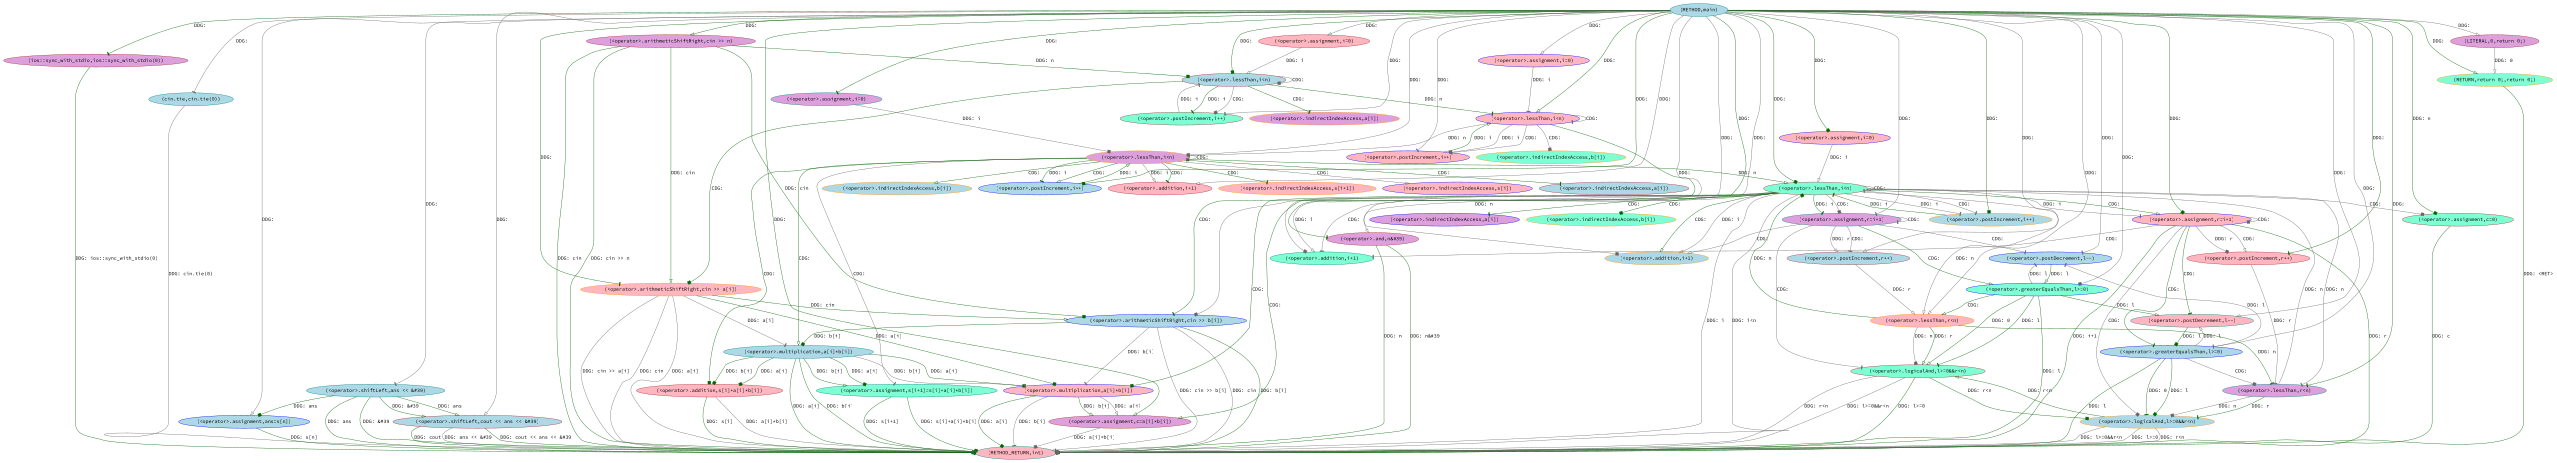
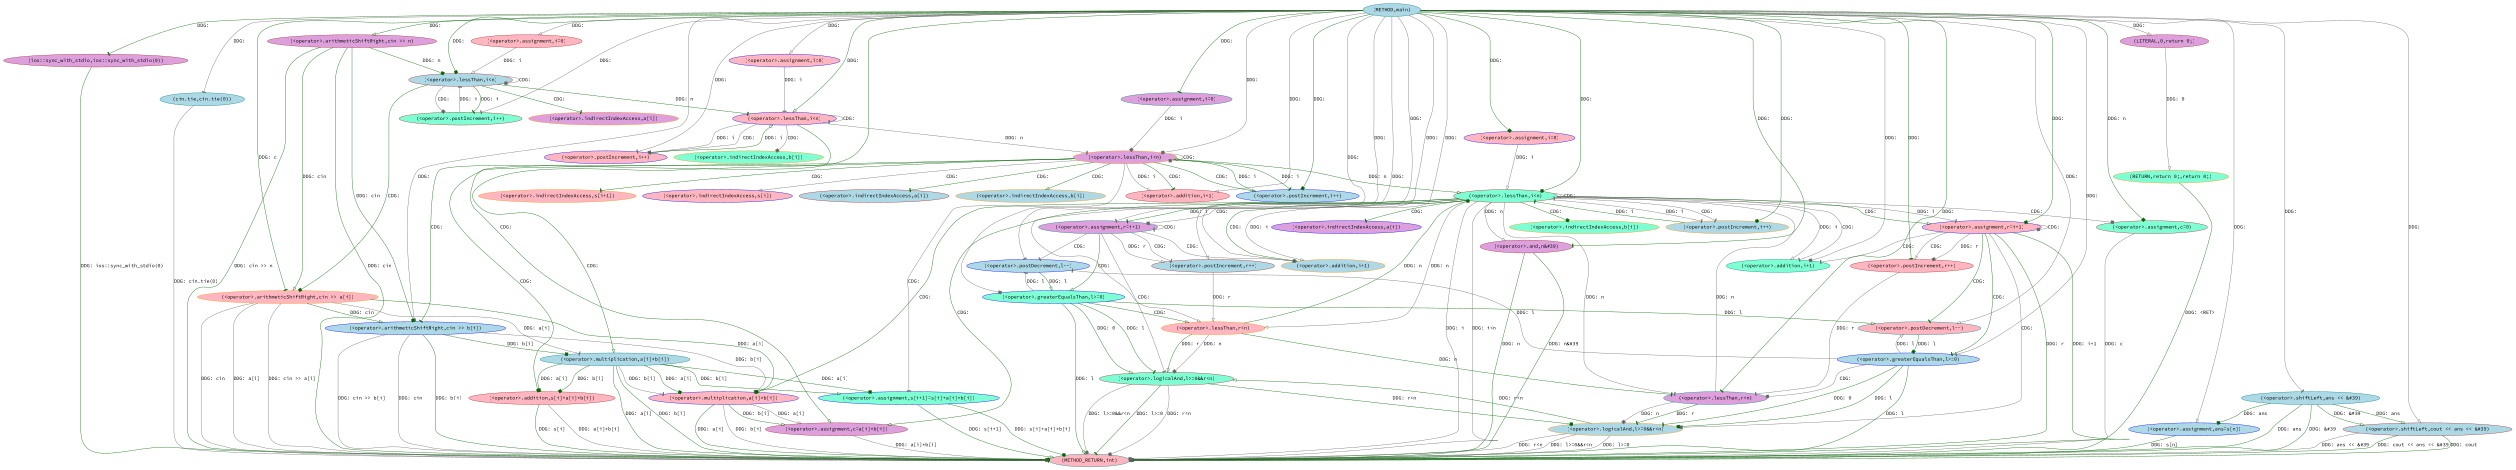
(2112, 14) -> none
(548, 157) -> (268, 157)
(782, 220) -> (508, 227)
(907, 391) -> (909, 398)
(1851, 448) -> (1939, 449)
